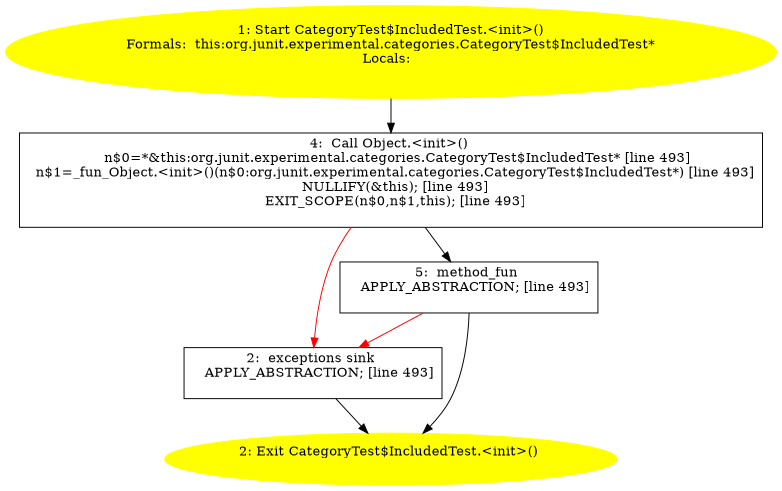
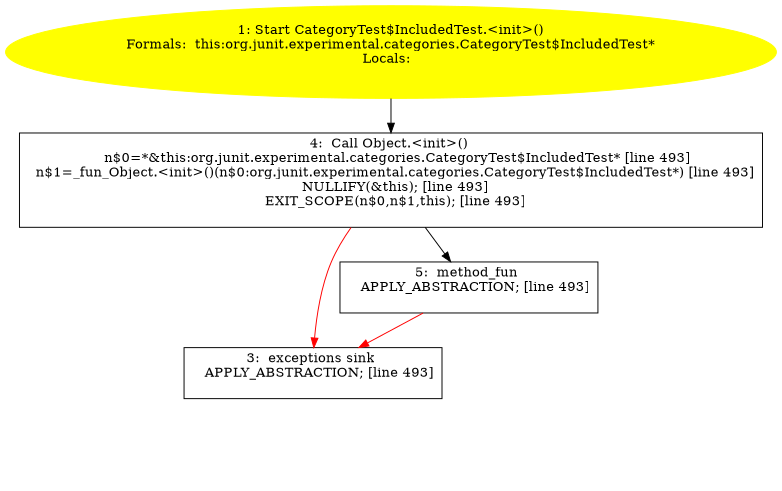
(313, 373) -> (313, 373)
(391, 459) -> none
